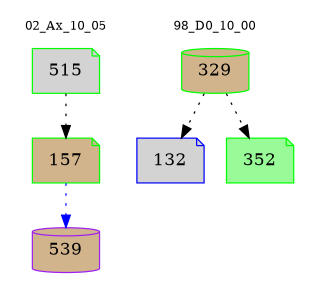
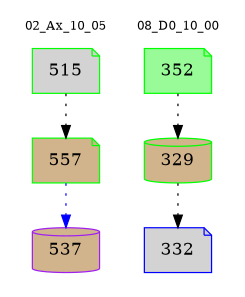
(215, 27) -> (179, 27)
(235, 110) -> (178, 110)
(66, 161) -> (66, 161)
(170, 161) -> (178, 250)
(66, 250) -> (66, 250)
